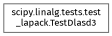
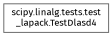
(56, 18) -> (56, 18)
